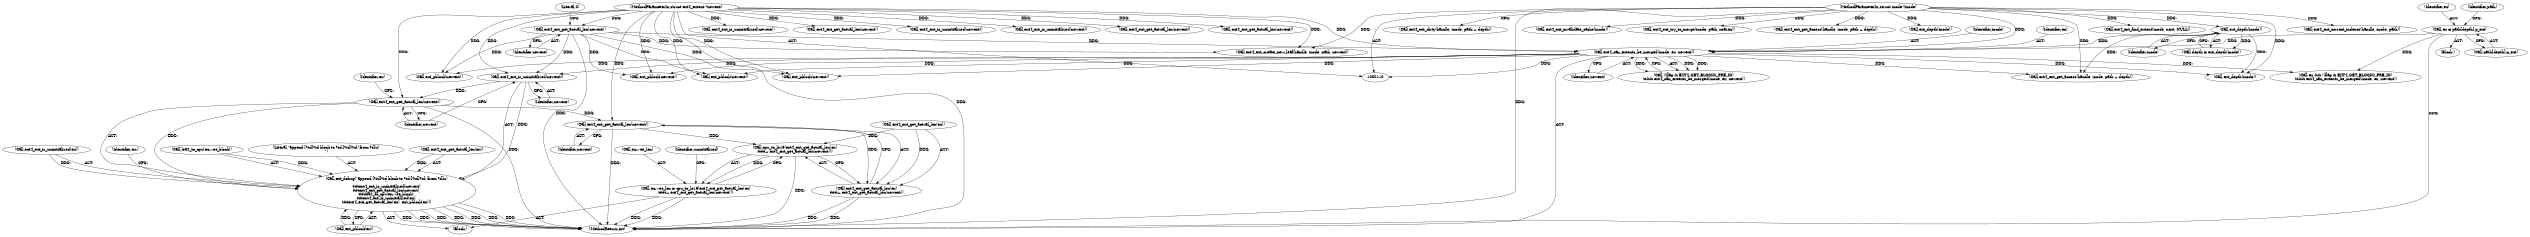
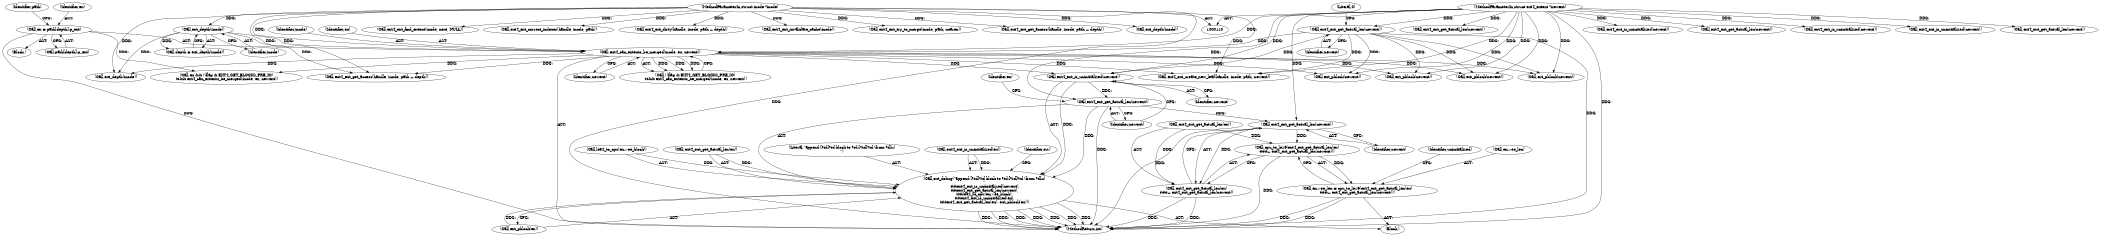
(1506, 19) -> (720, 19)
(2233, 41) -> (187, 41)
(1491, 73) -> (944, 60)
